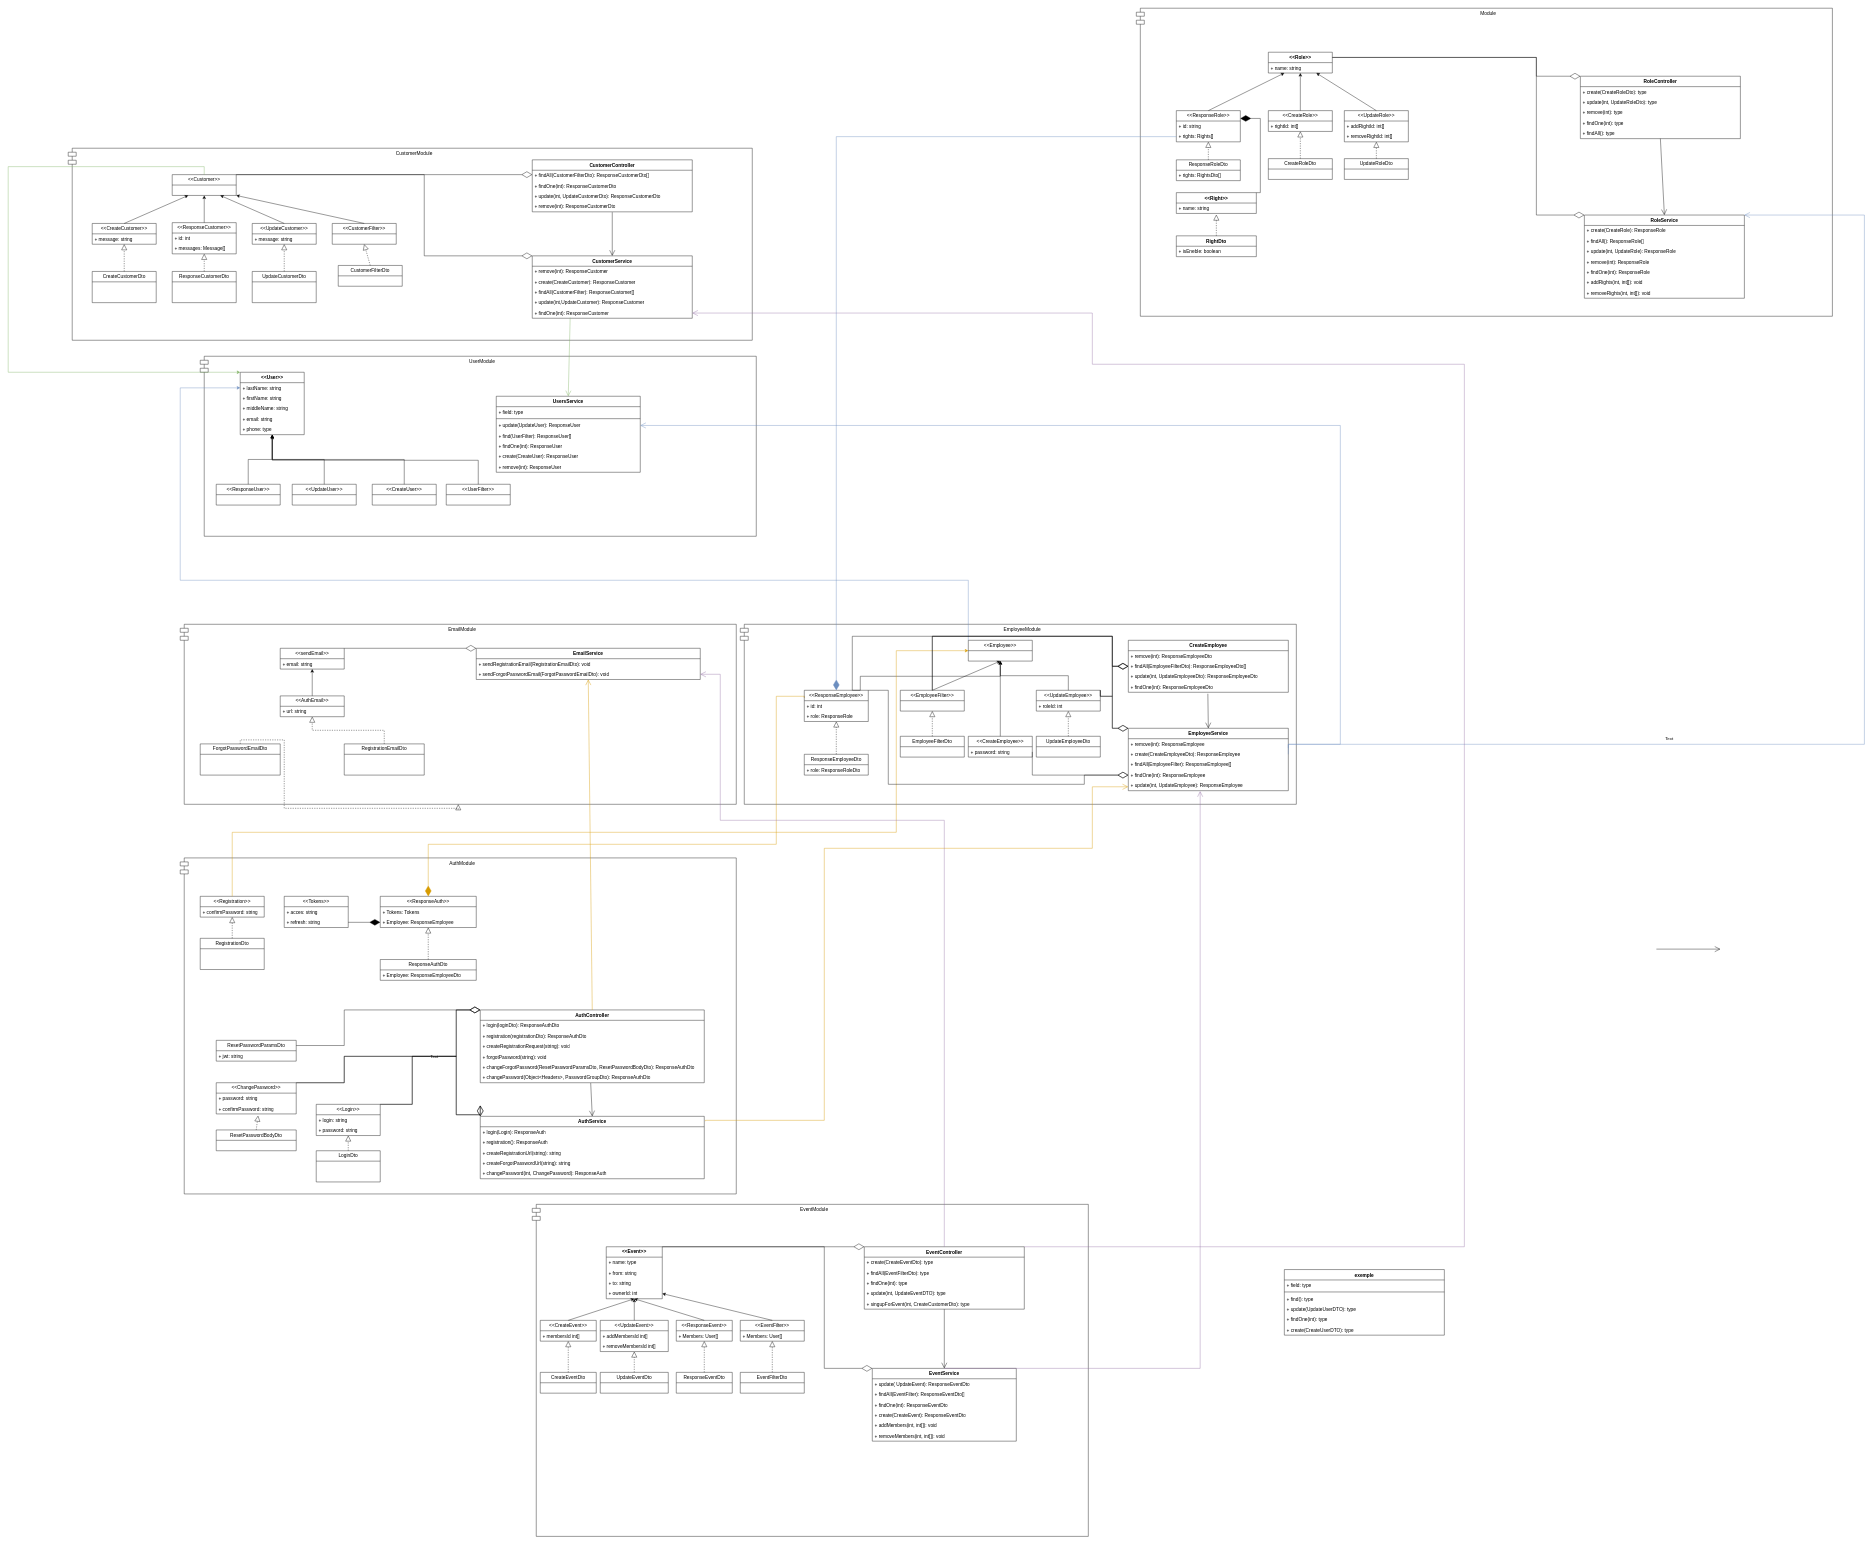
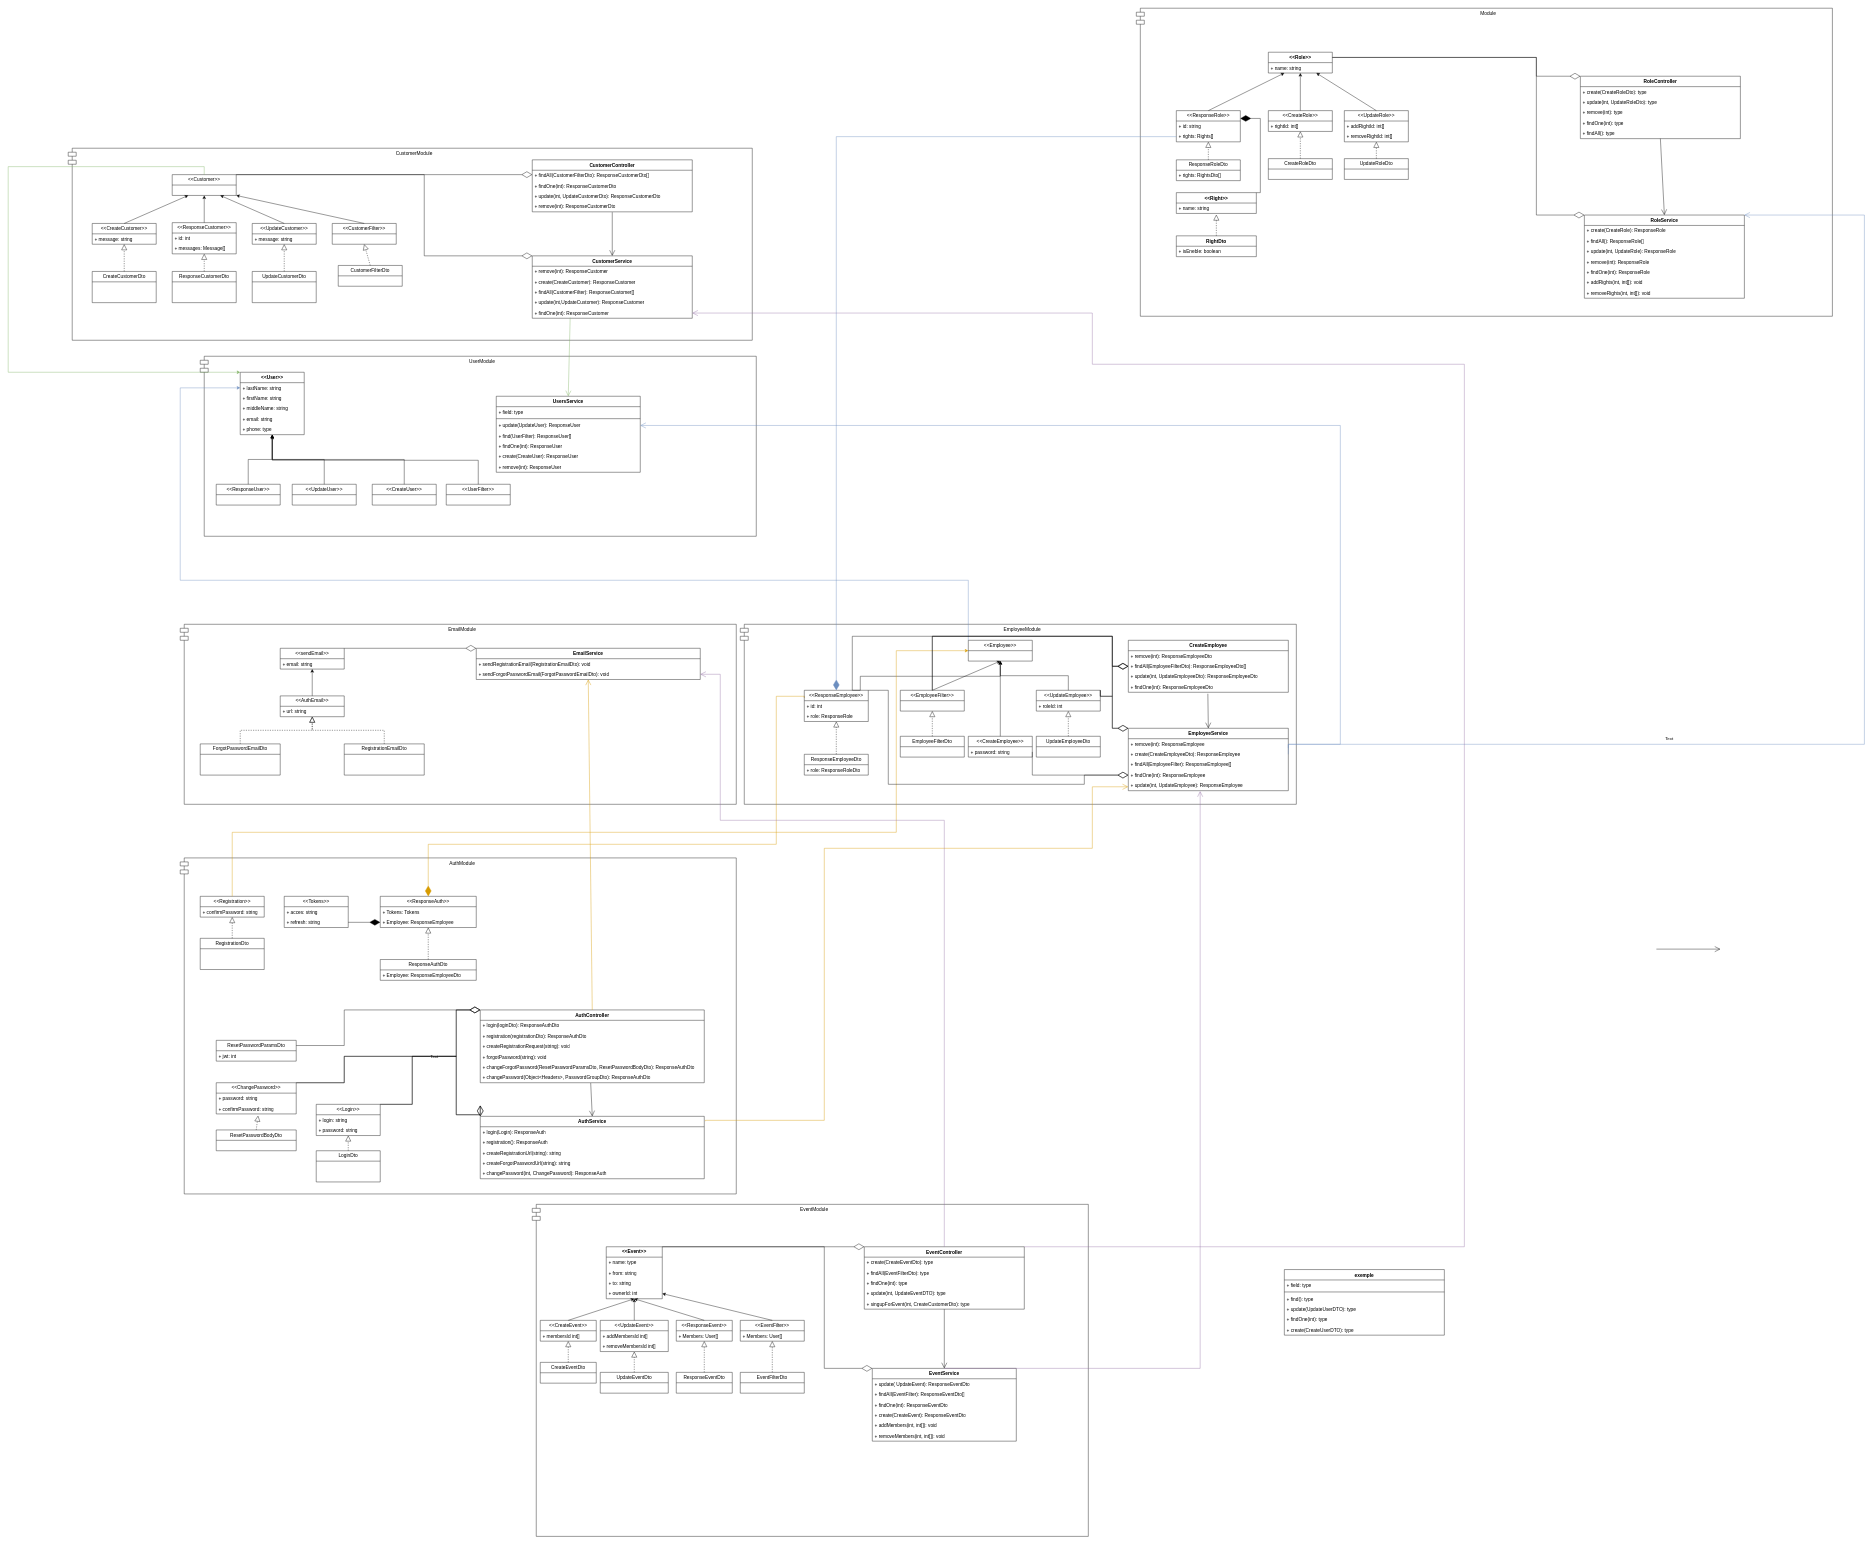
(372, 808) -> (270, 730)
(234, 1056) -> (230, 1056)
(568, 1383) -> (568, 1373)
